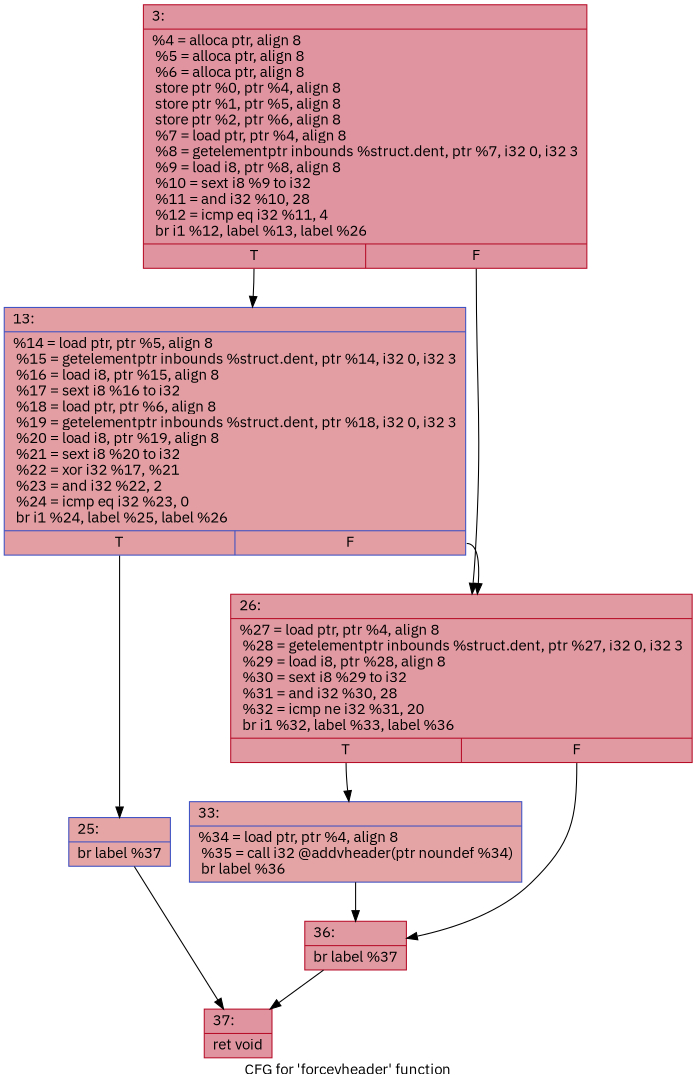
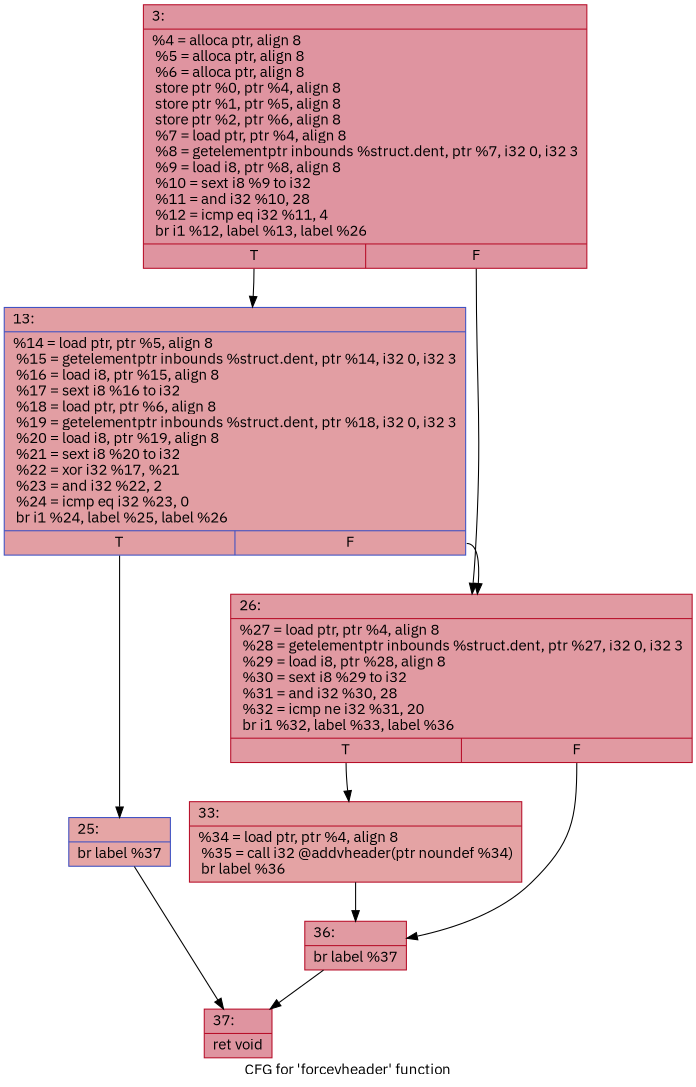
(356, 842) -> (356, 842)
